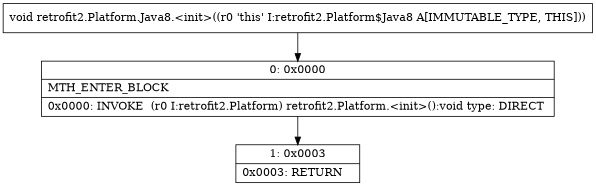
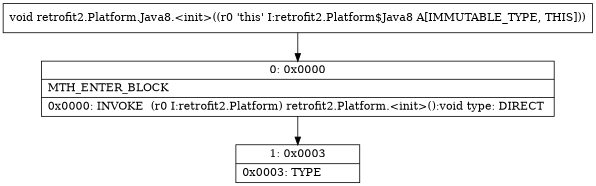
(298, 173) -> (288, 173)
